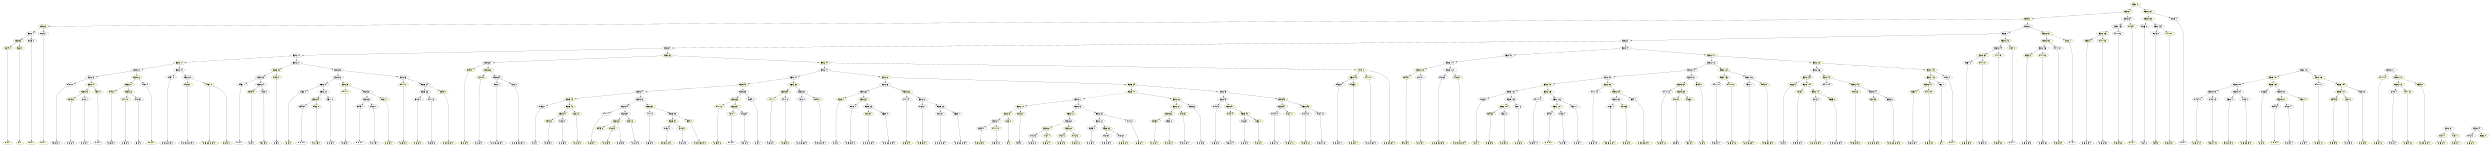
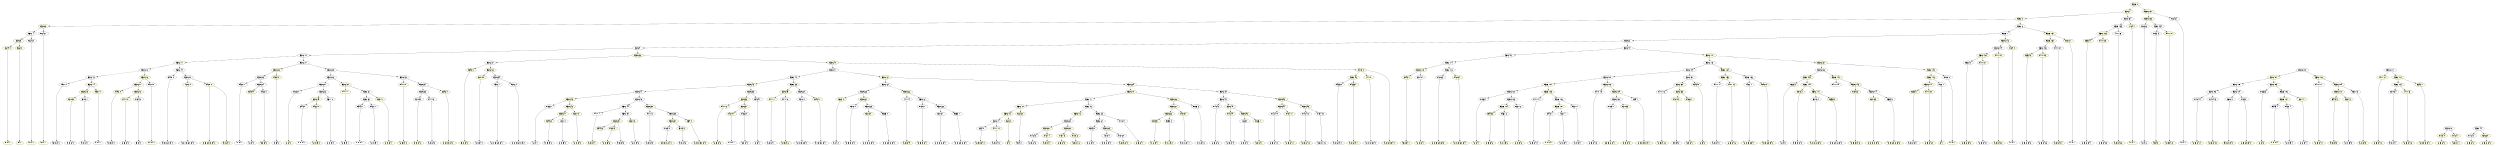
none -> (2487, 143)
